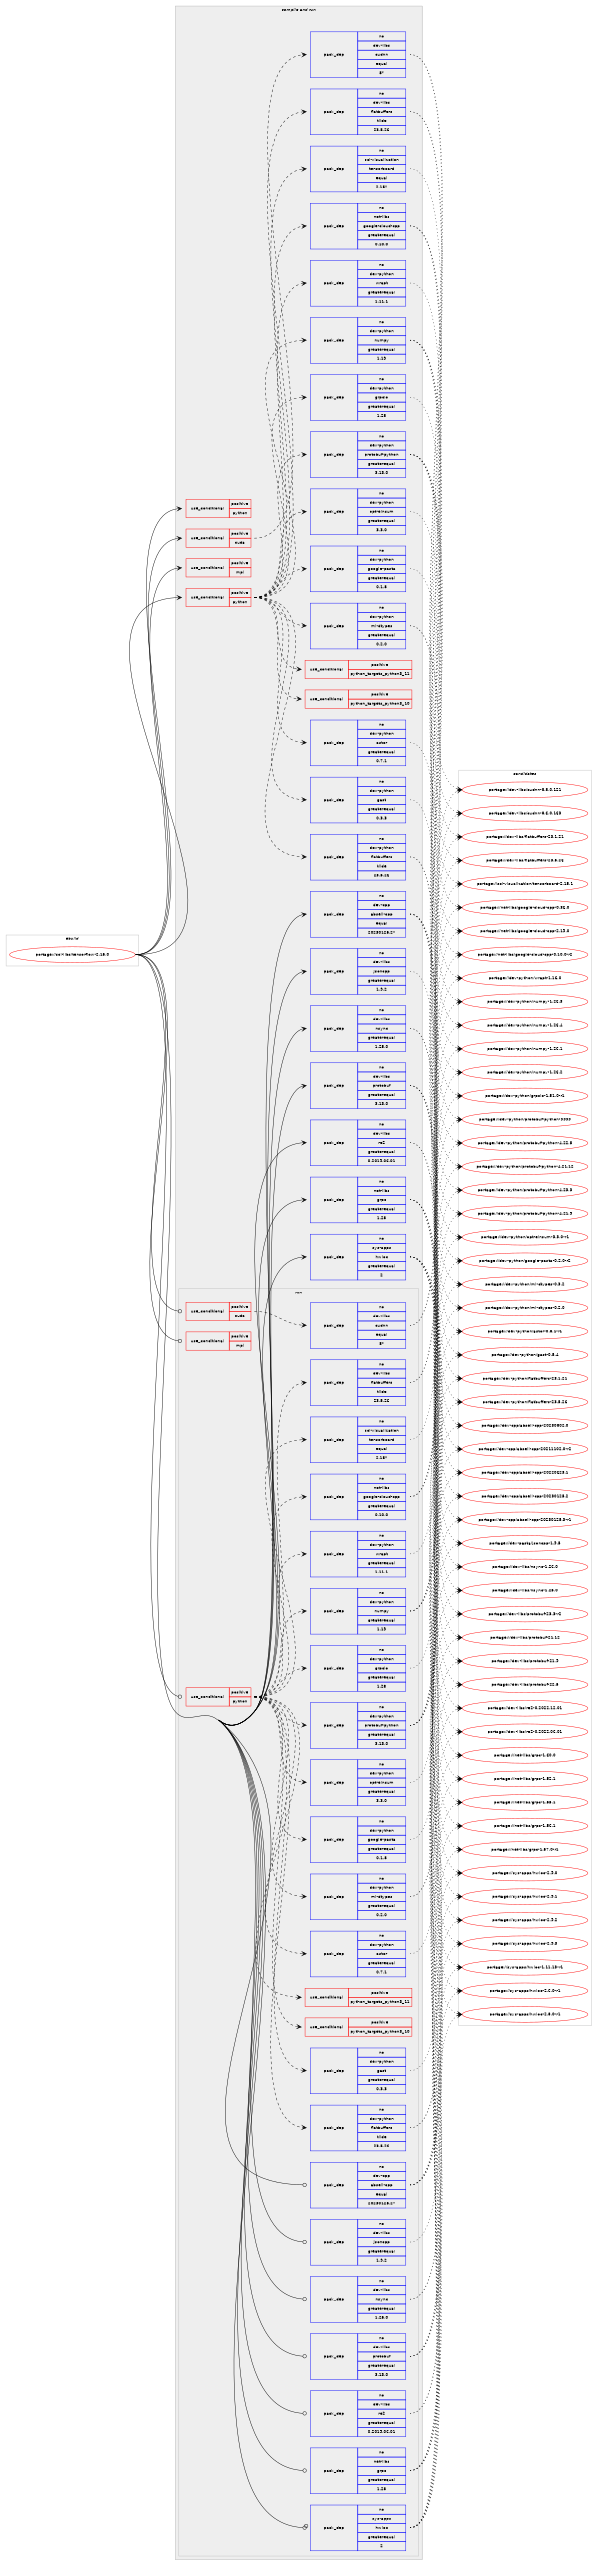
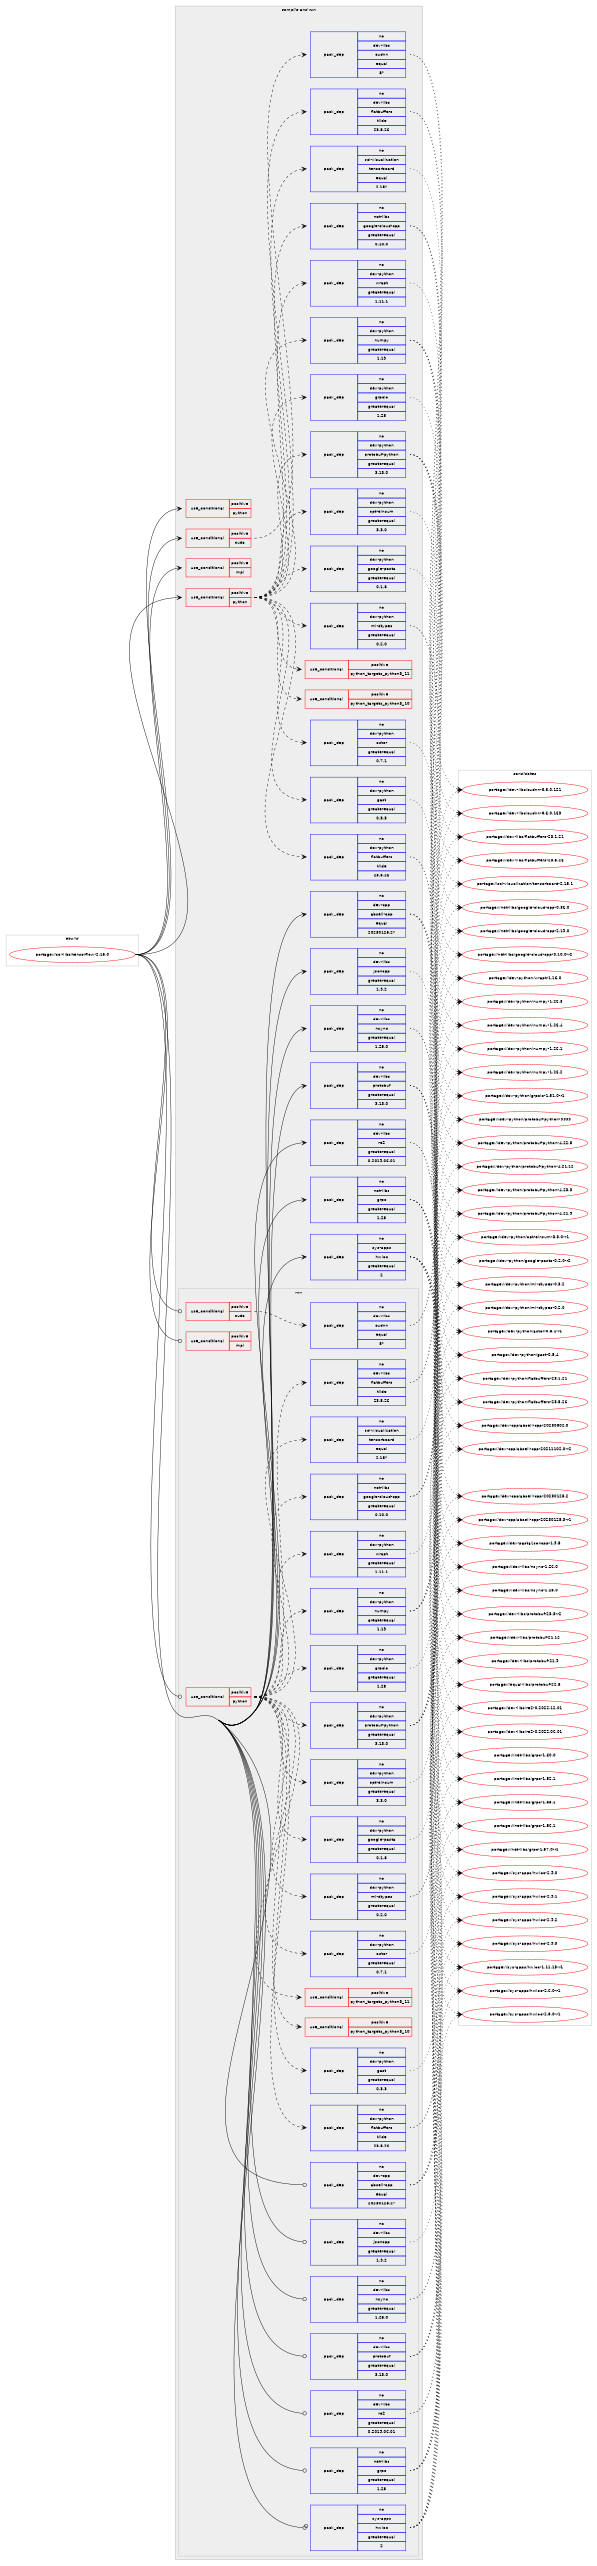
(525, 1473) -> none
(525, 1685) -> (525, 1685)
